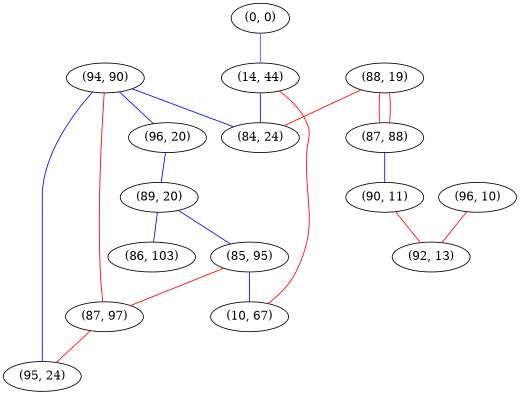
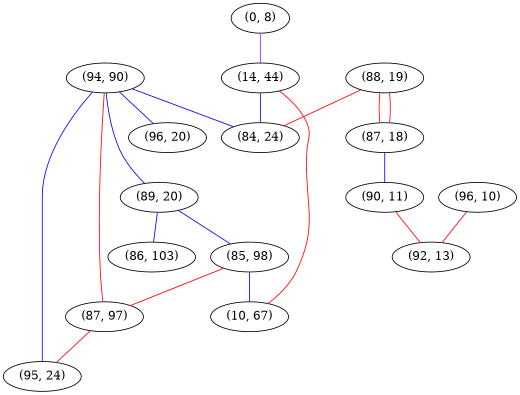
(260, 18) -> (260, 18)
(385, 138) -> (385, 138)
(163, 168) -> (117, 142)
(250, 257) -> (250, 257)
